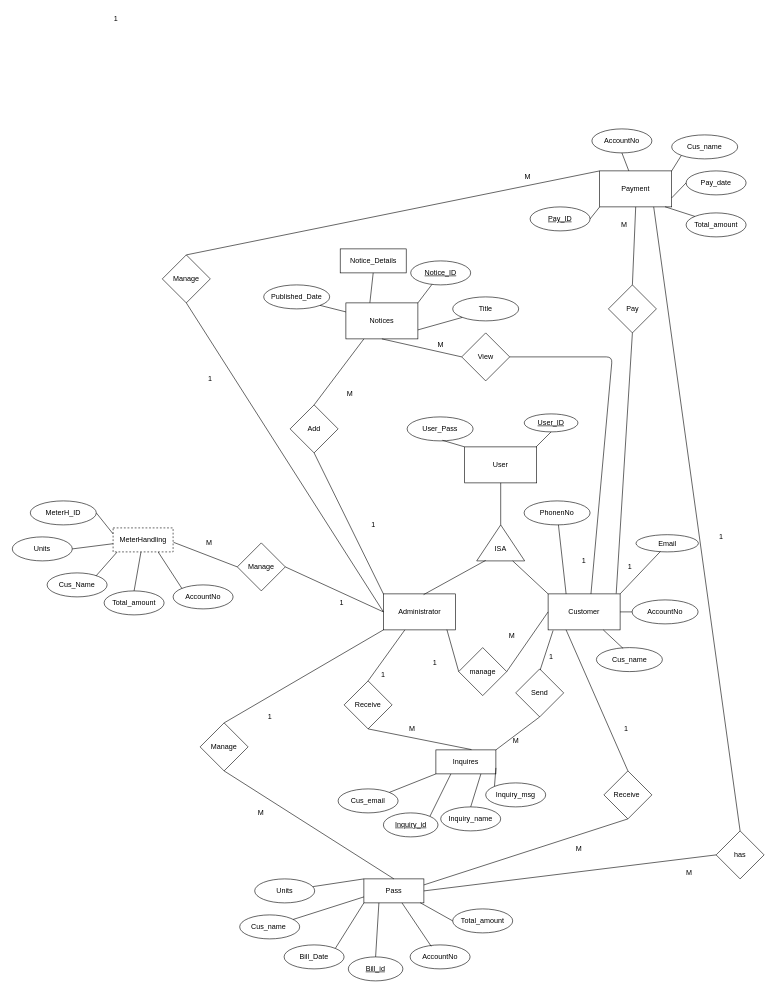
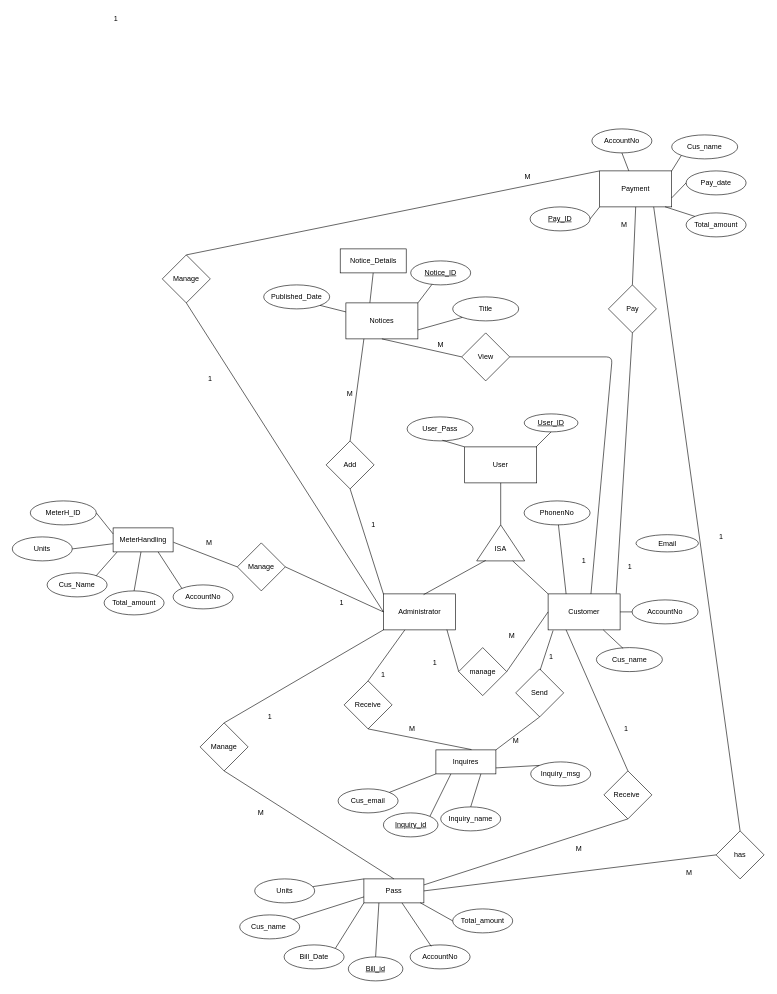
(314, 429) -> (350, 465)
(143, 540) -> (143, 540)
(640, 572) -> none
(516, 795) -> (561, 774)
